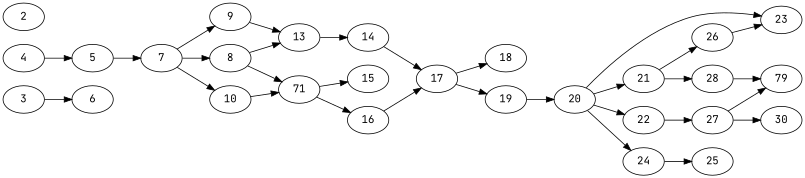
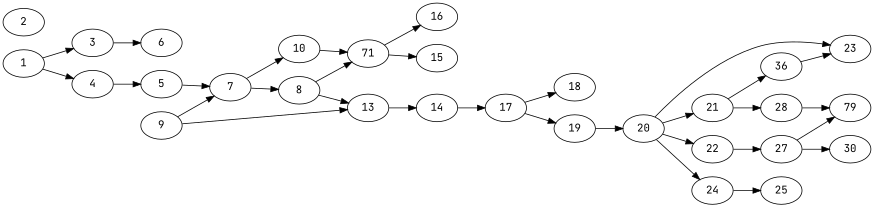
(712, 37) -> (781, 67)
(193, 40) -> (192, 108)
none -> (24, 64)
(399, 102) -> none
